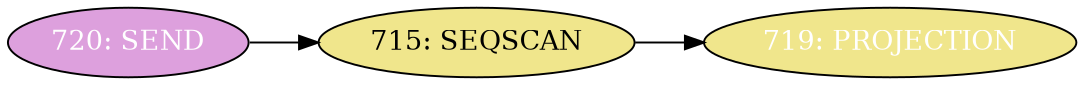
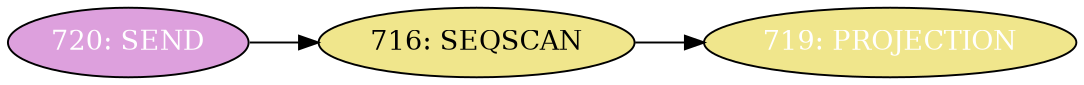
(477, 43) -> (477, 43)
